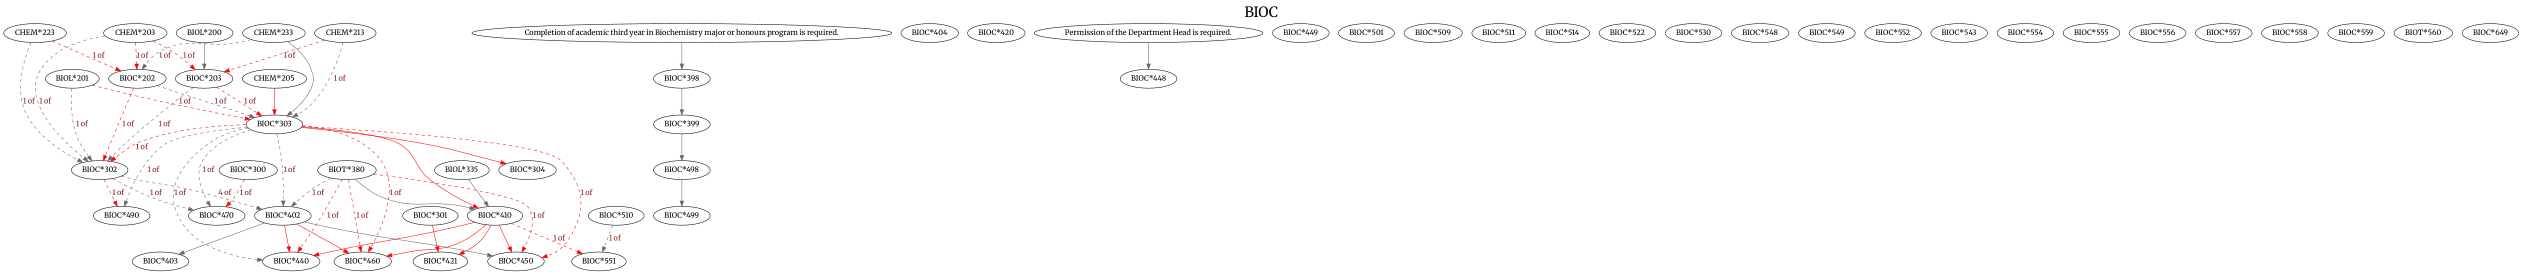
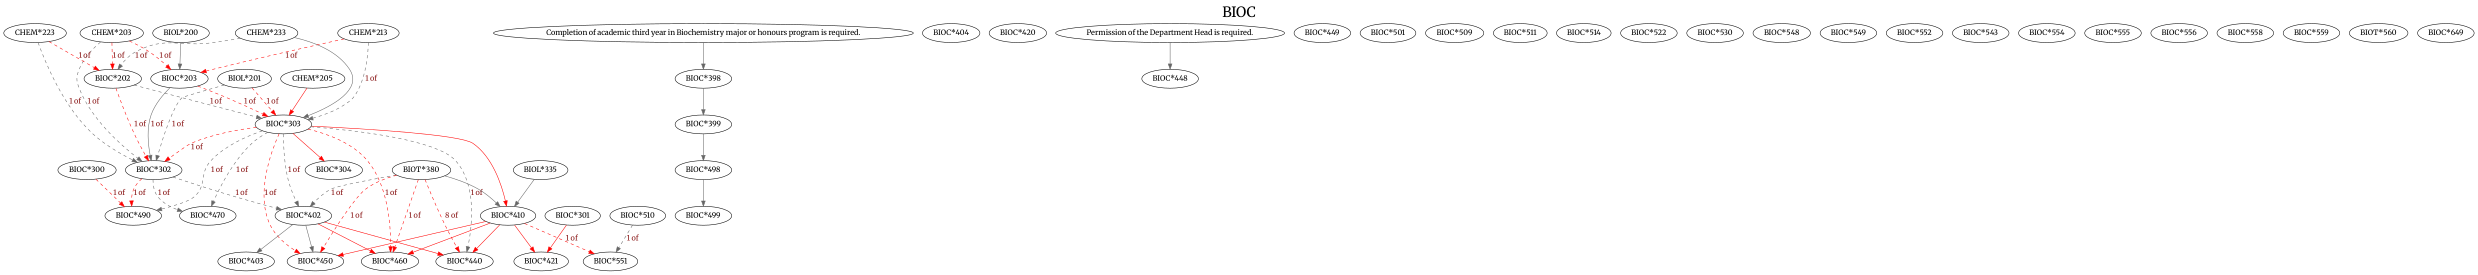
(2224, 33) -> none
(151, 121) -> (150, 119)
(238, 192) -> (108, 191)
(225, 193) -> (242, 193)
(333, 216) -> (452, 216)
